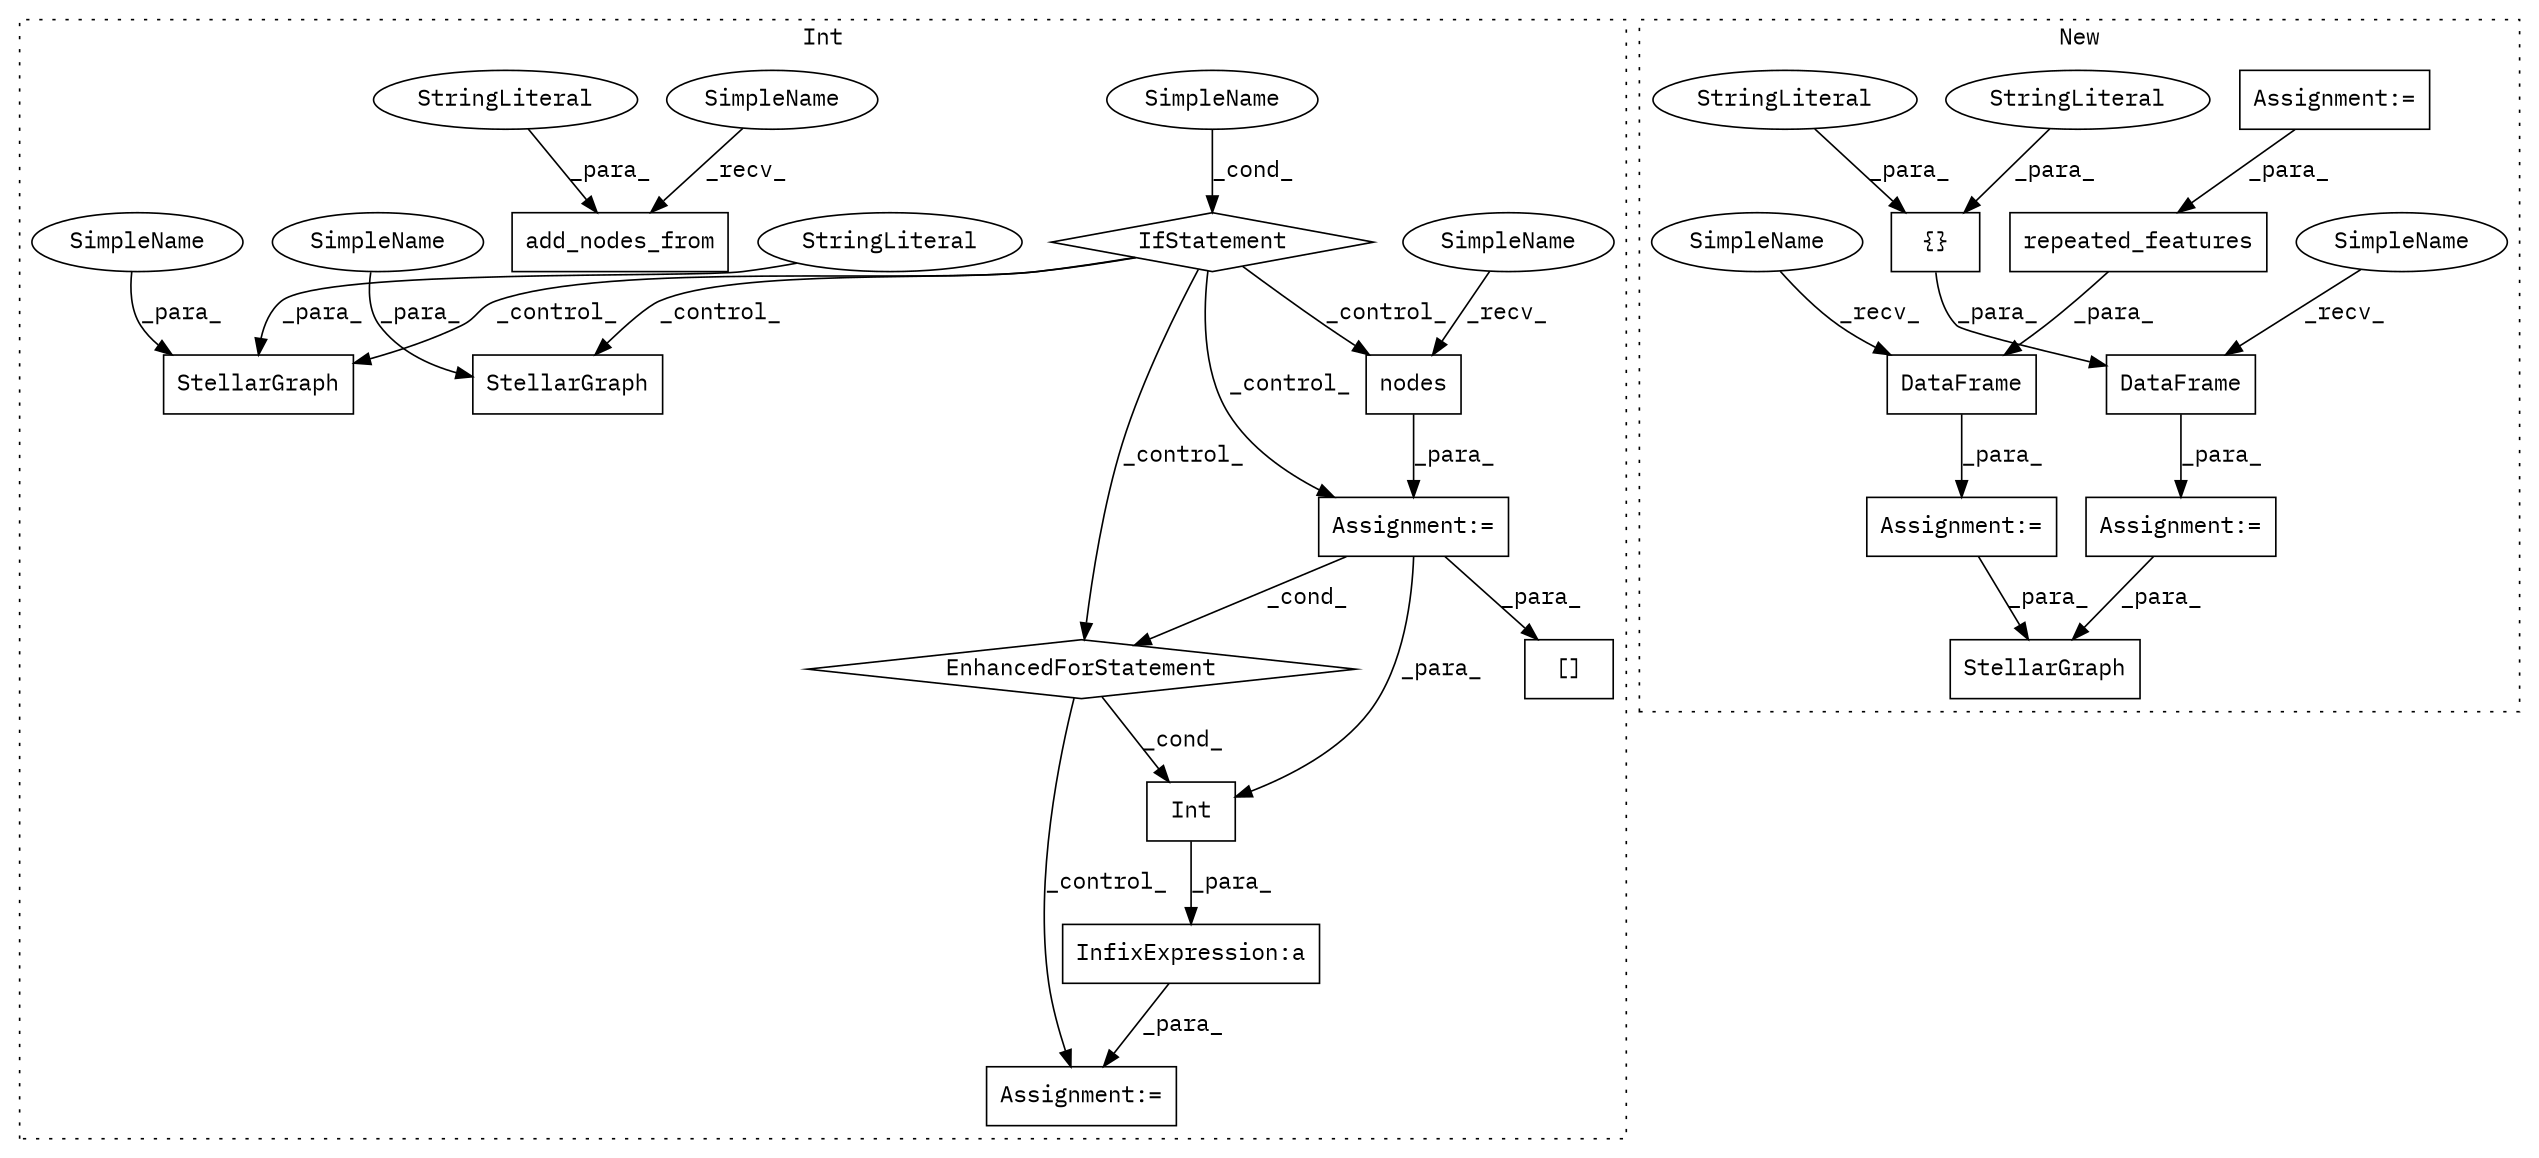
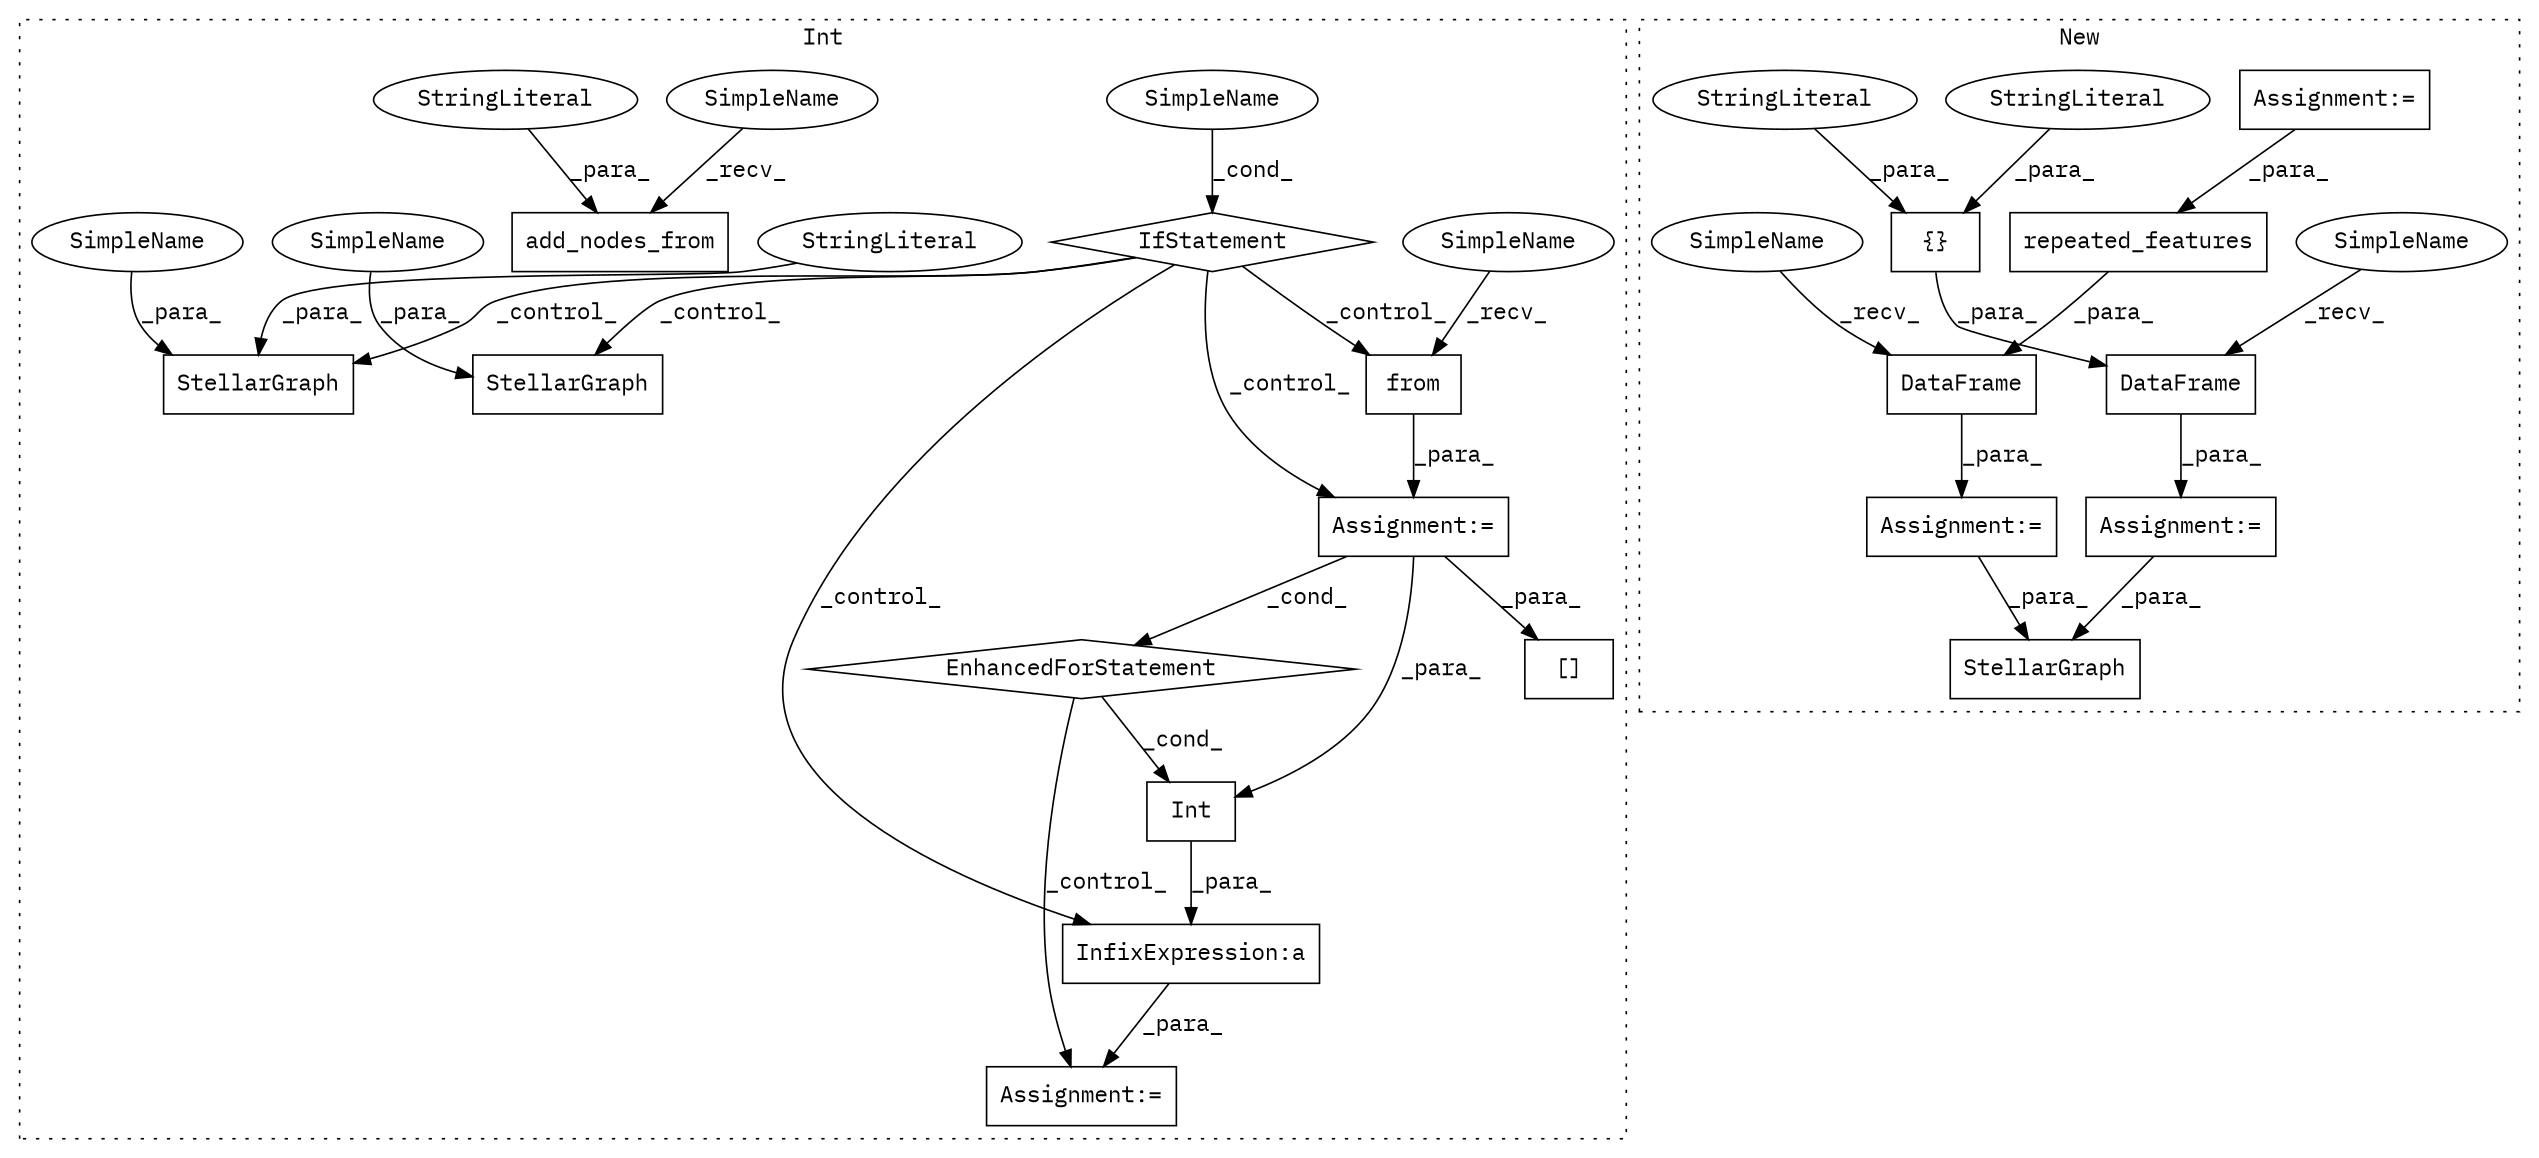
(1414, 384) -> (1414, 384)
(1123, 440) -> (817, 596)
